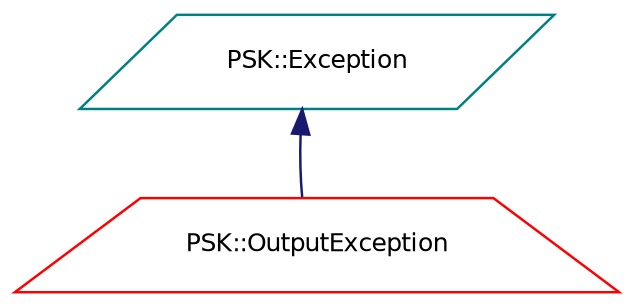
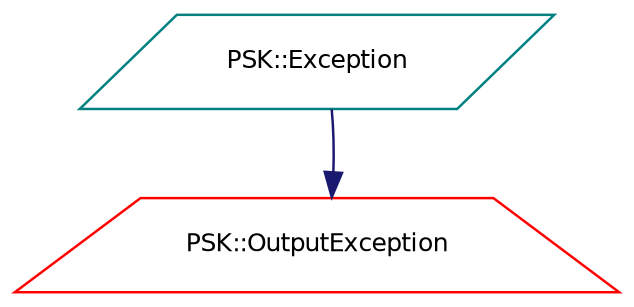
(300, 166) -> (334, 141)
